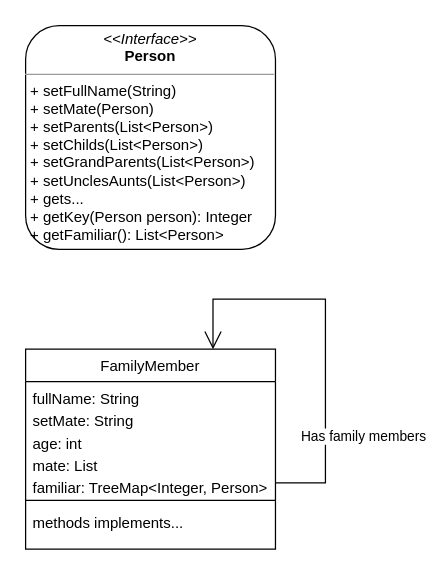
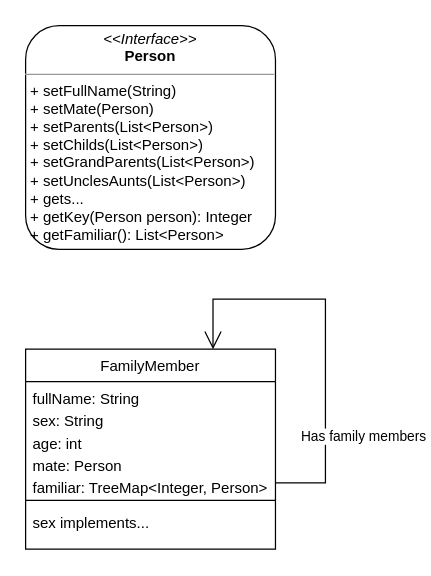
(90, 421) -> (73, 421)
(69, 466) -> (79, 466)
(109, 524) -> (92, 524)
